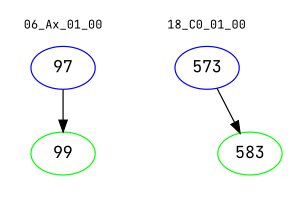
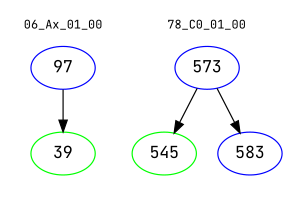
(207, 26) -> (207, 26)
(63, 154) -> (63, 154)
none -> (164, 154)
(250, 154) -> (250, 154)
